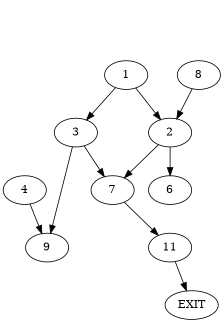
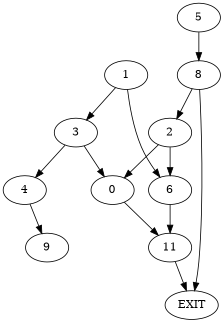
none -> (199, 18)
(146, 101) -> (136, 132)
(62, 186) -> (53, 158)
none -> (202, 186)
(113, 190) -> (113, 190)
none -> (170, 215)
